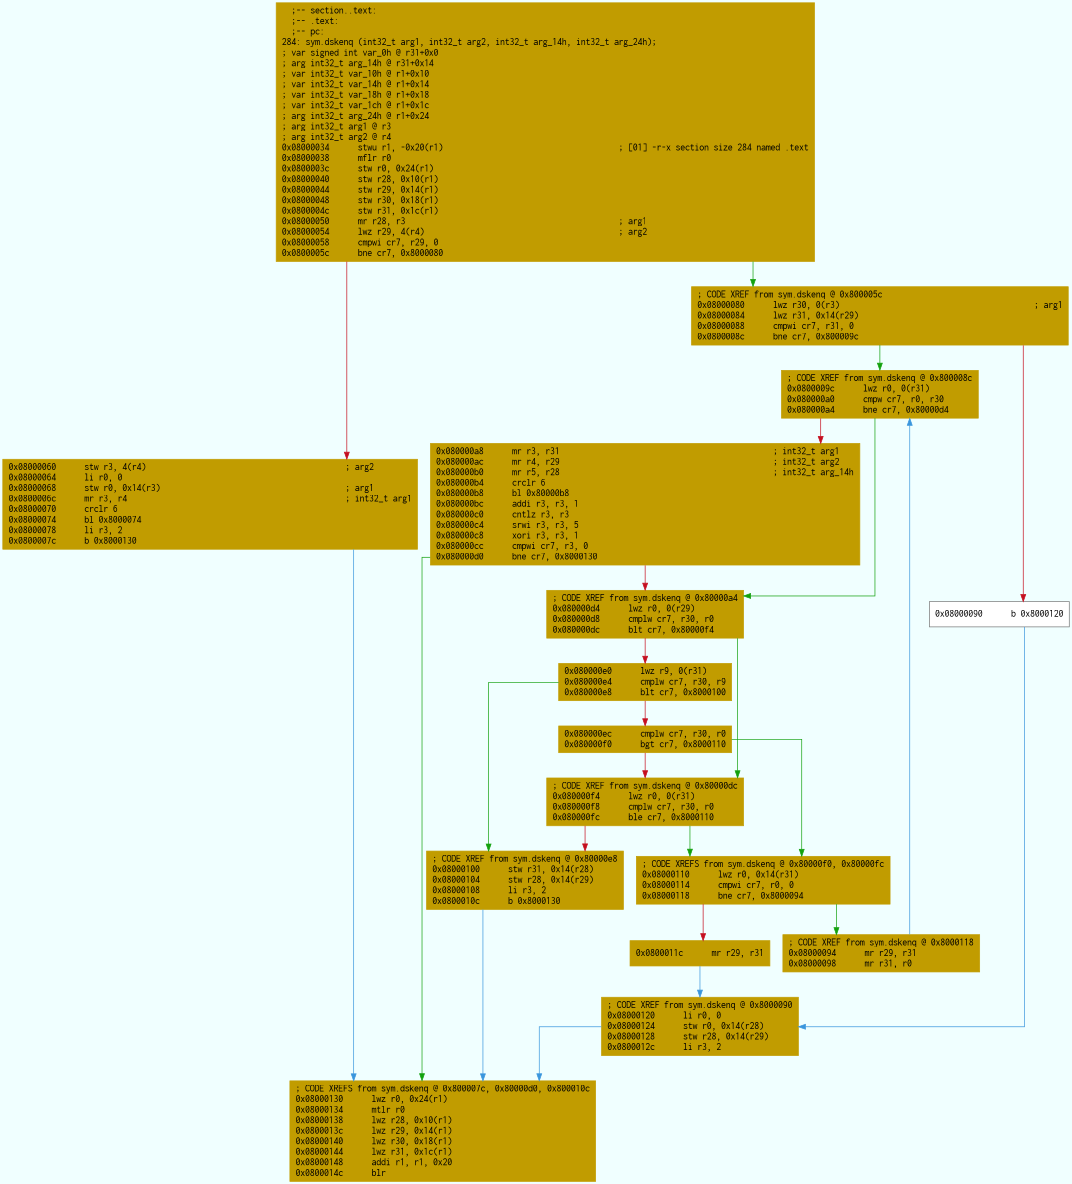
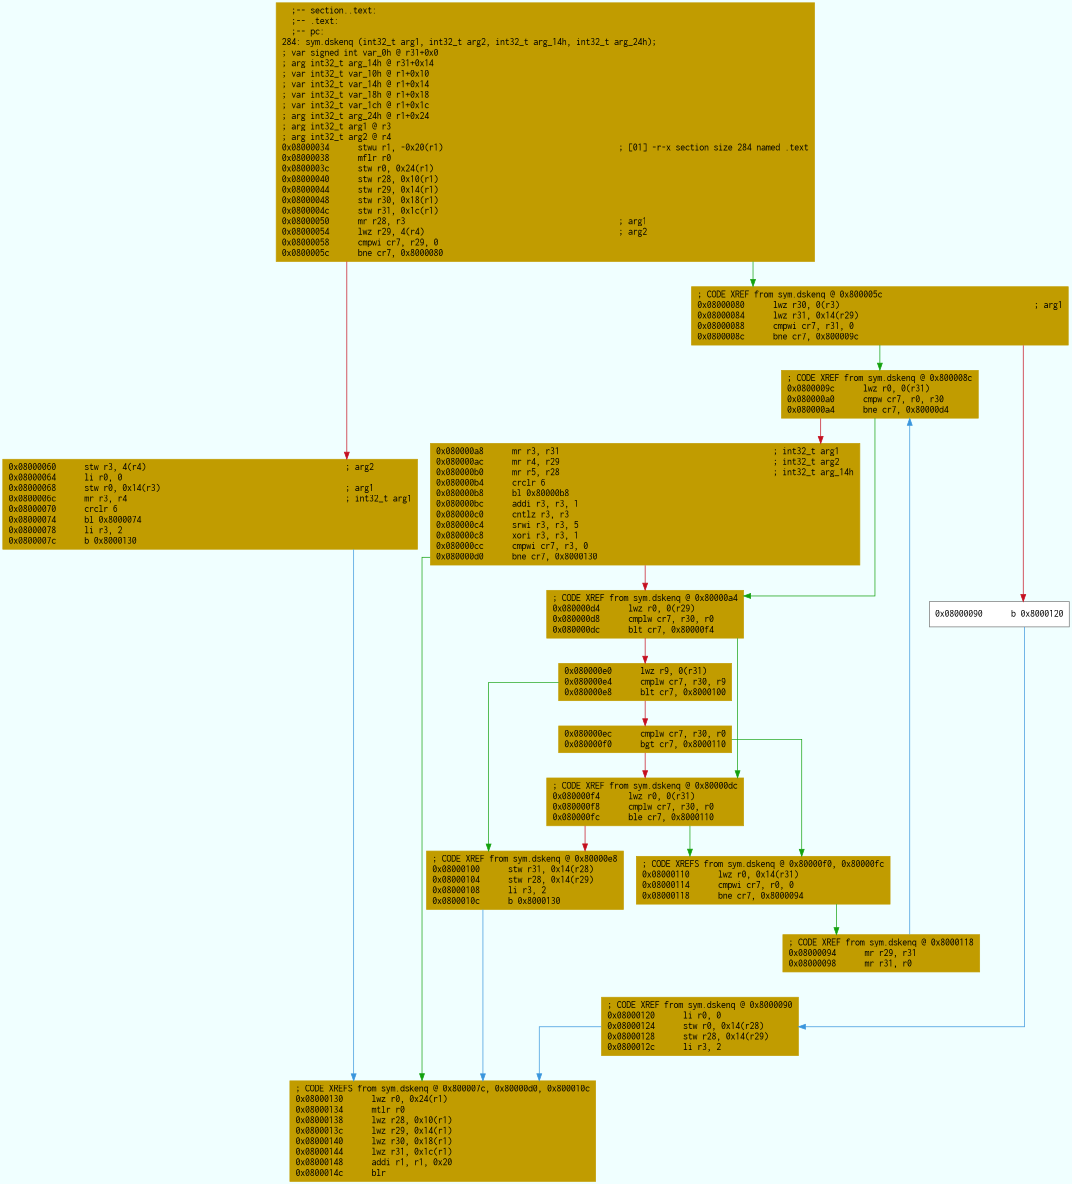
(700, 953) -> none
